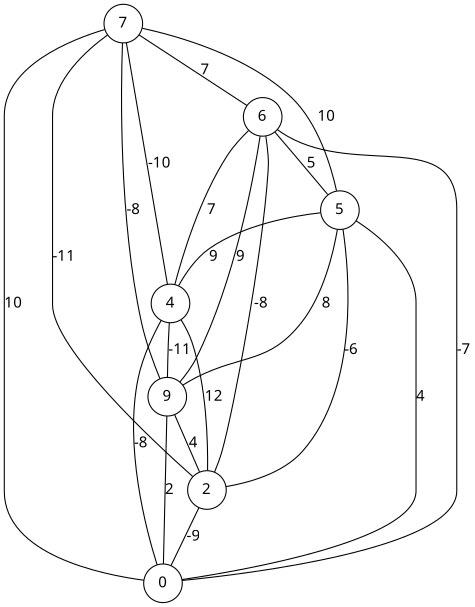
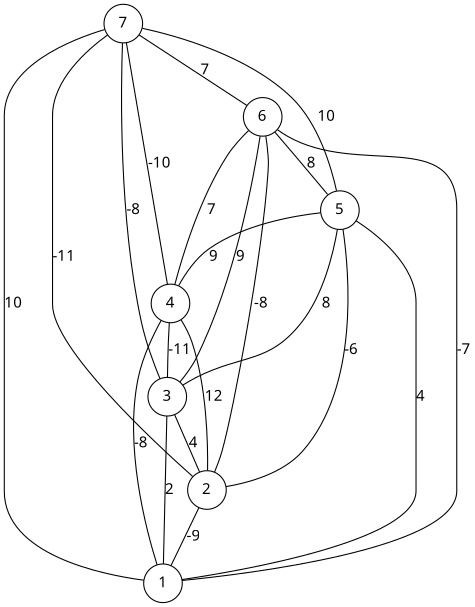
(311, 164) -> (311, 164)
(167, 397) -> (167, 397)
(163, 583) -> (163, 583)
